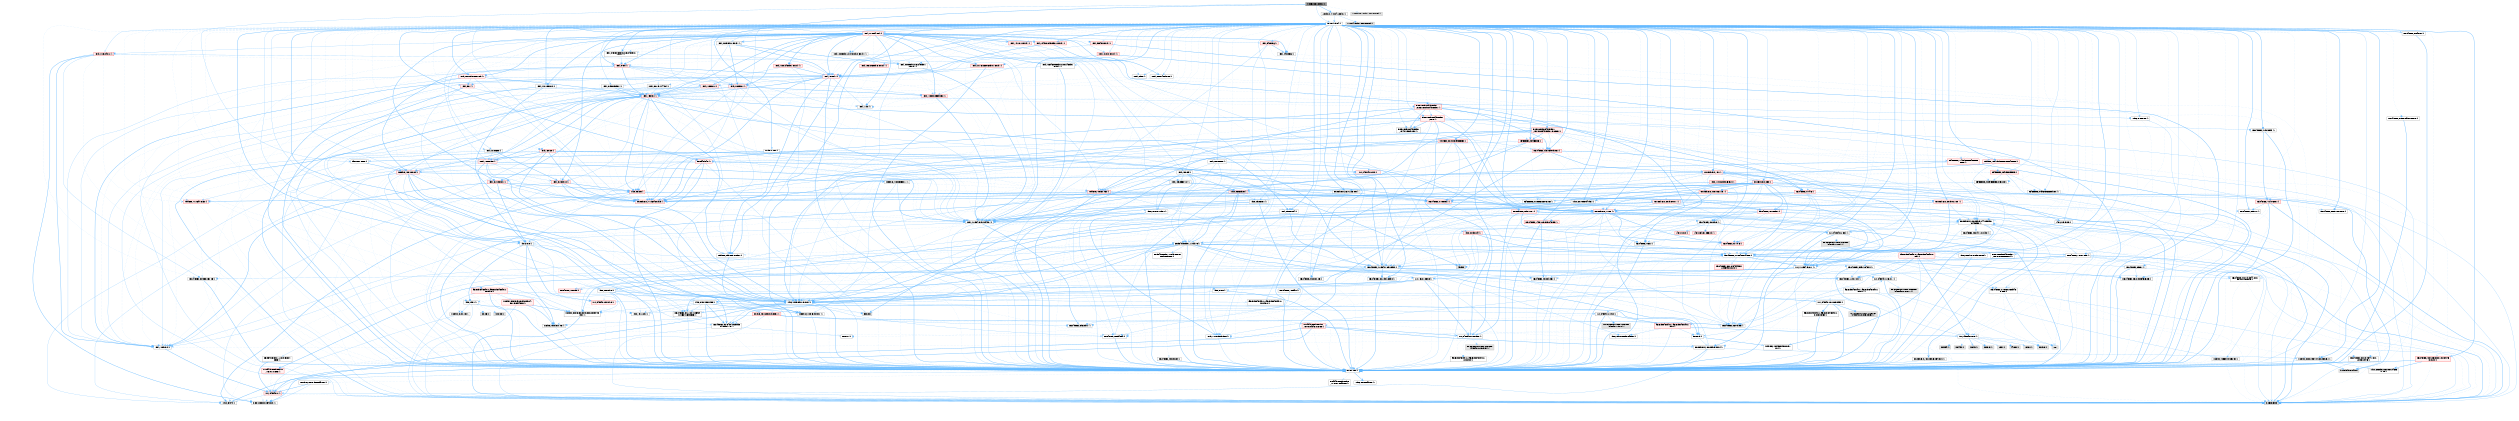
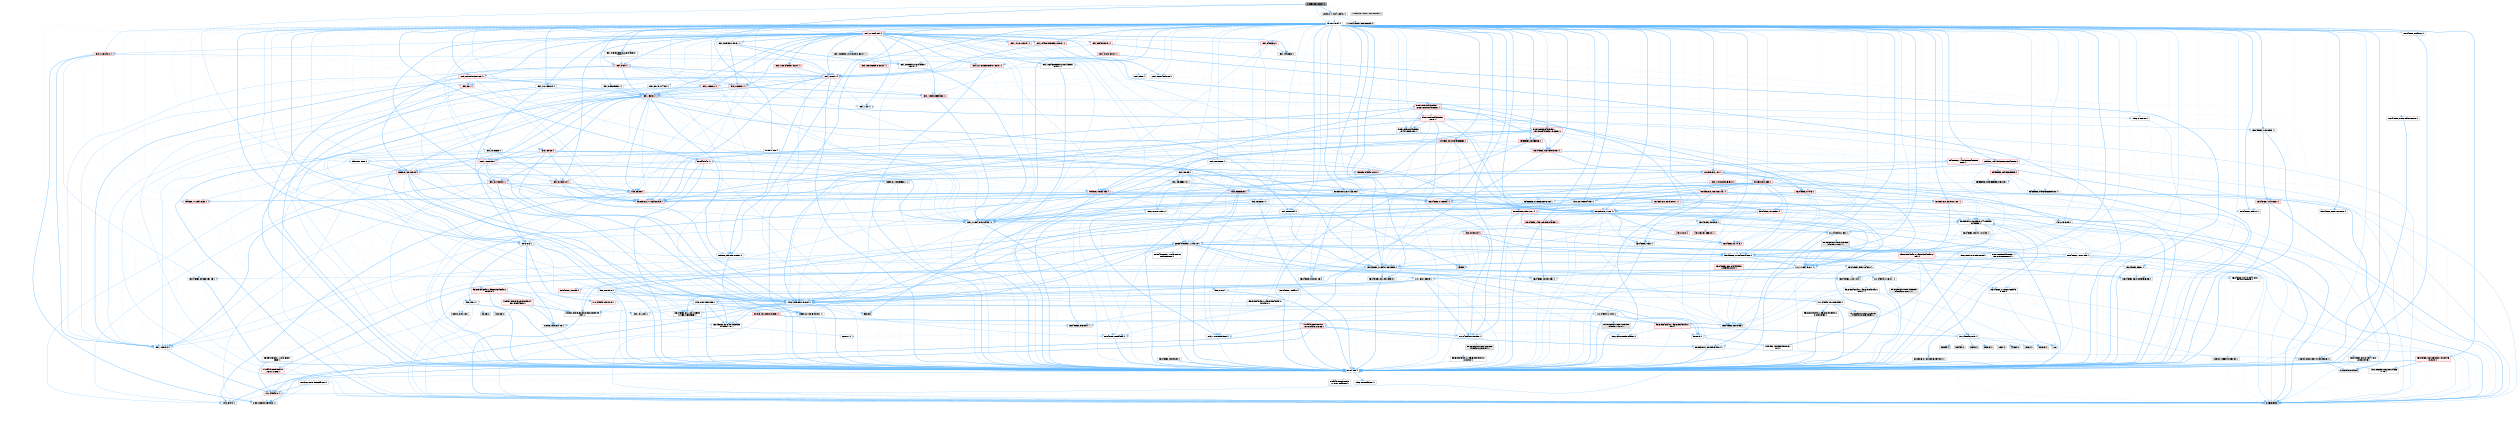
(1368, 172) -> (1368, 172)
(1874, 285) -> (1874, 284)
